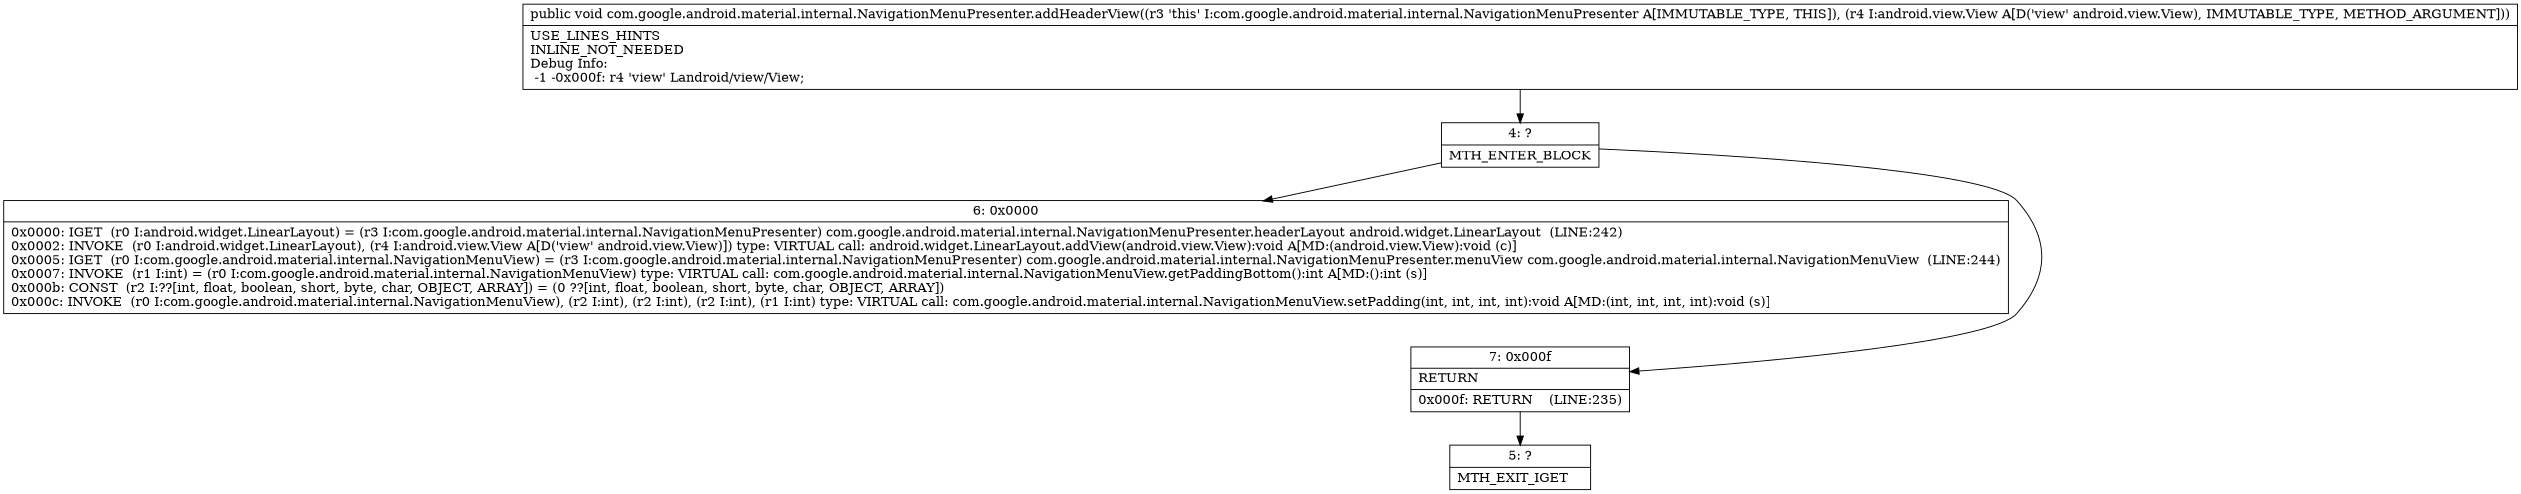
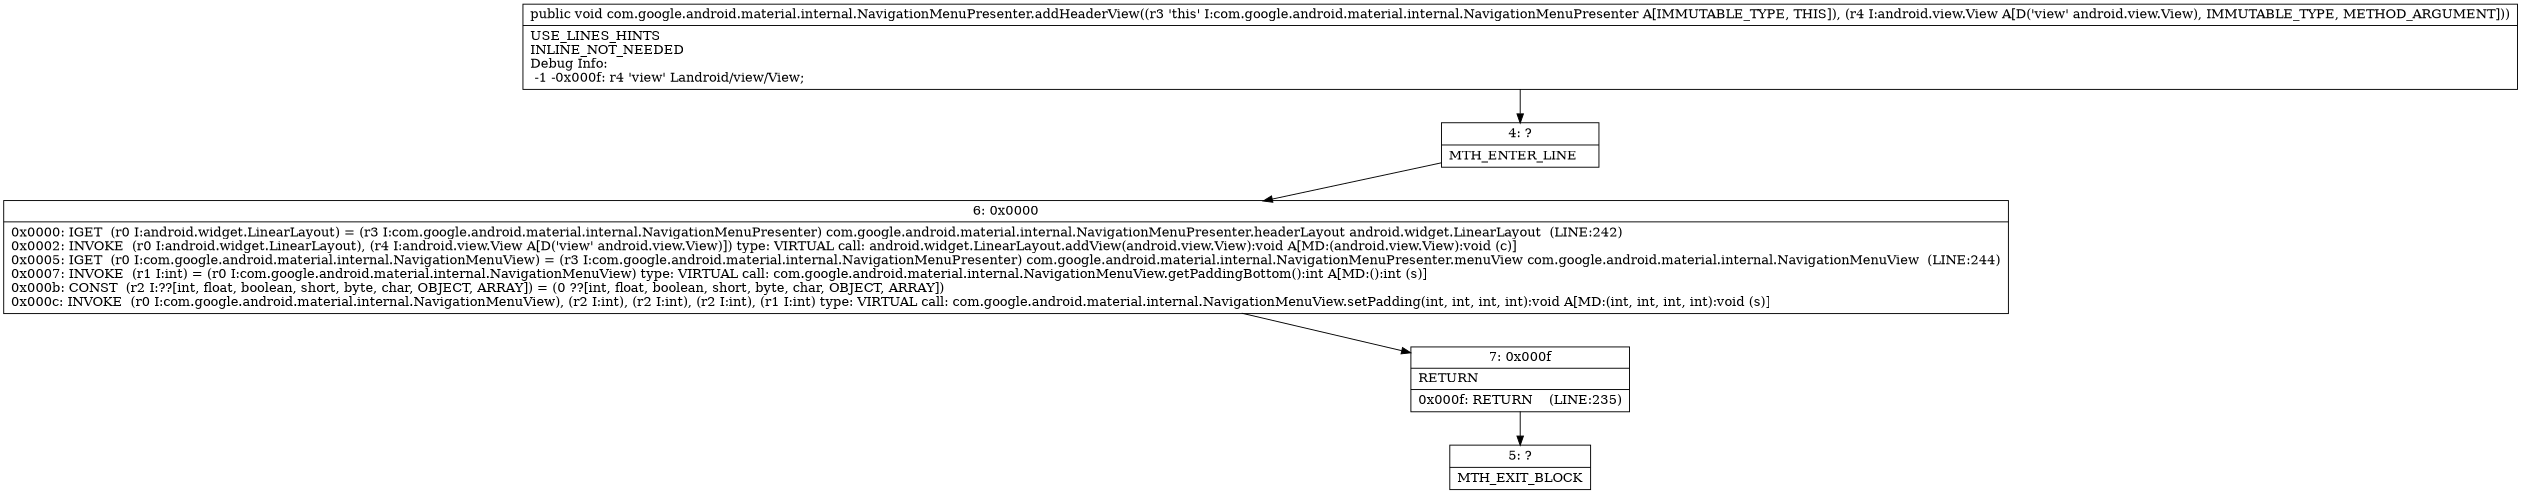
(1520, 156) -> (1513, 156)
(2039, 238) -> (1322, 332)
(1513, 478) -> (1520, 478)
